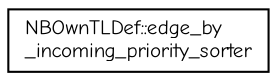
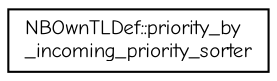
(138, 41) -> (138, 41)
